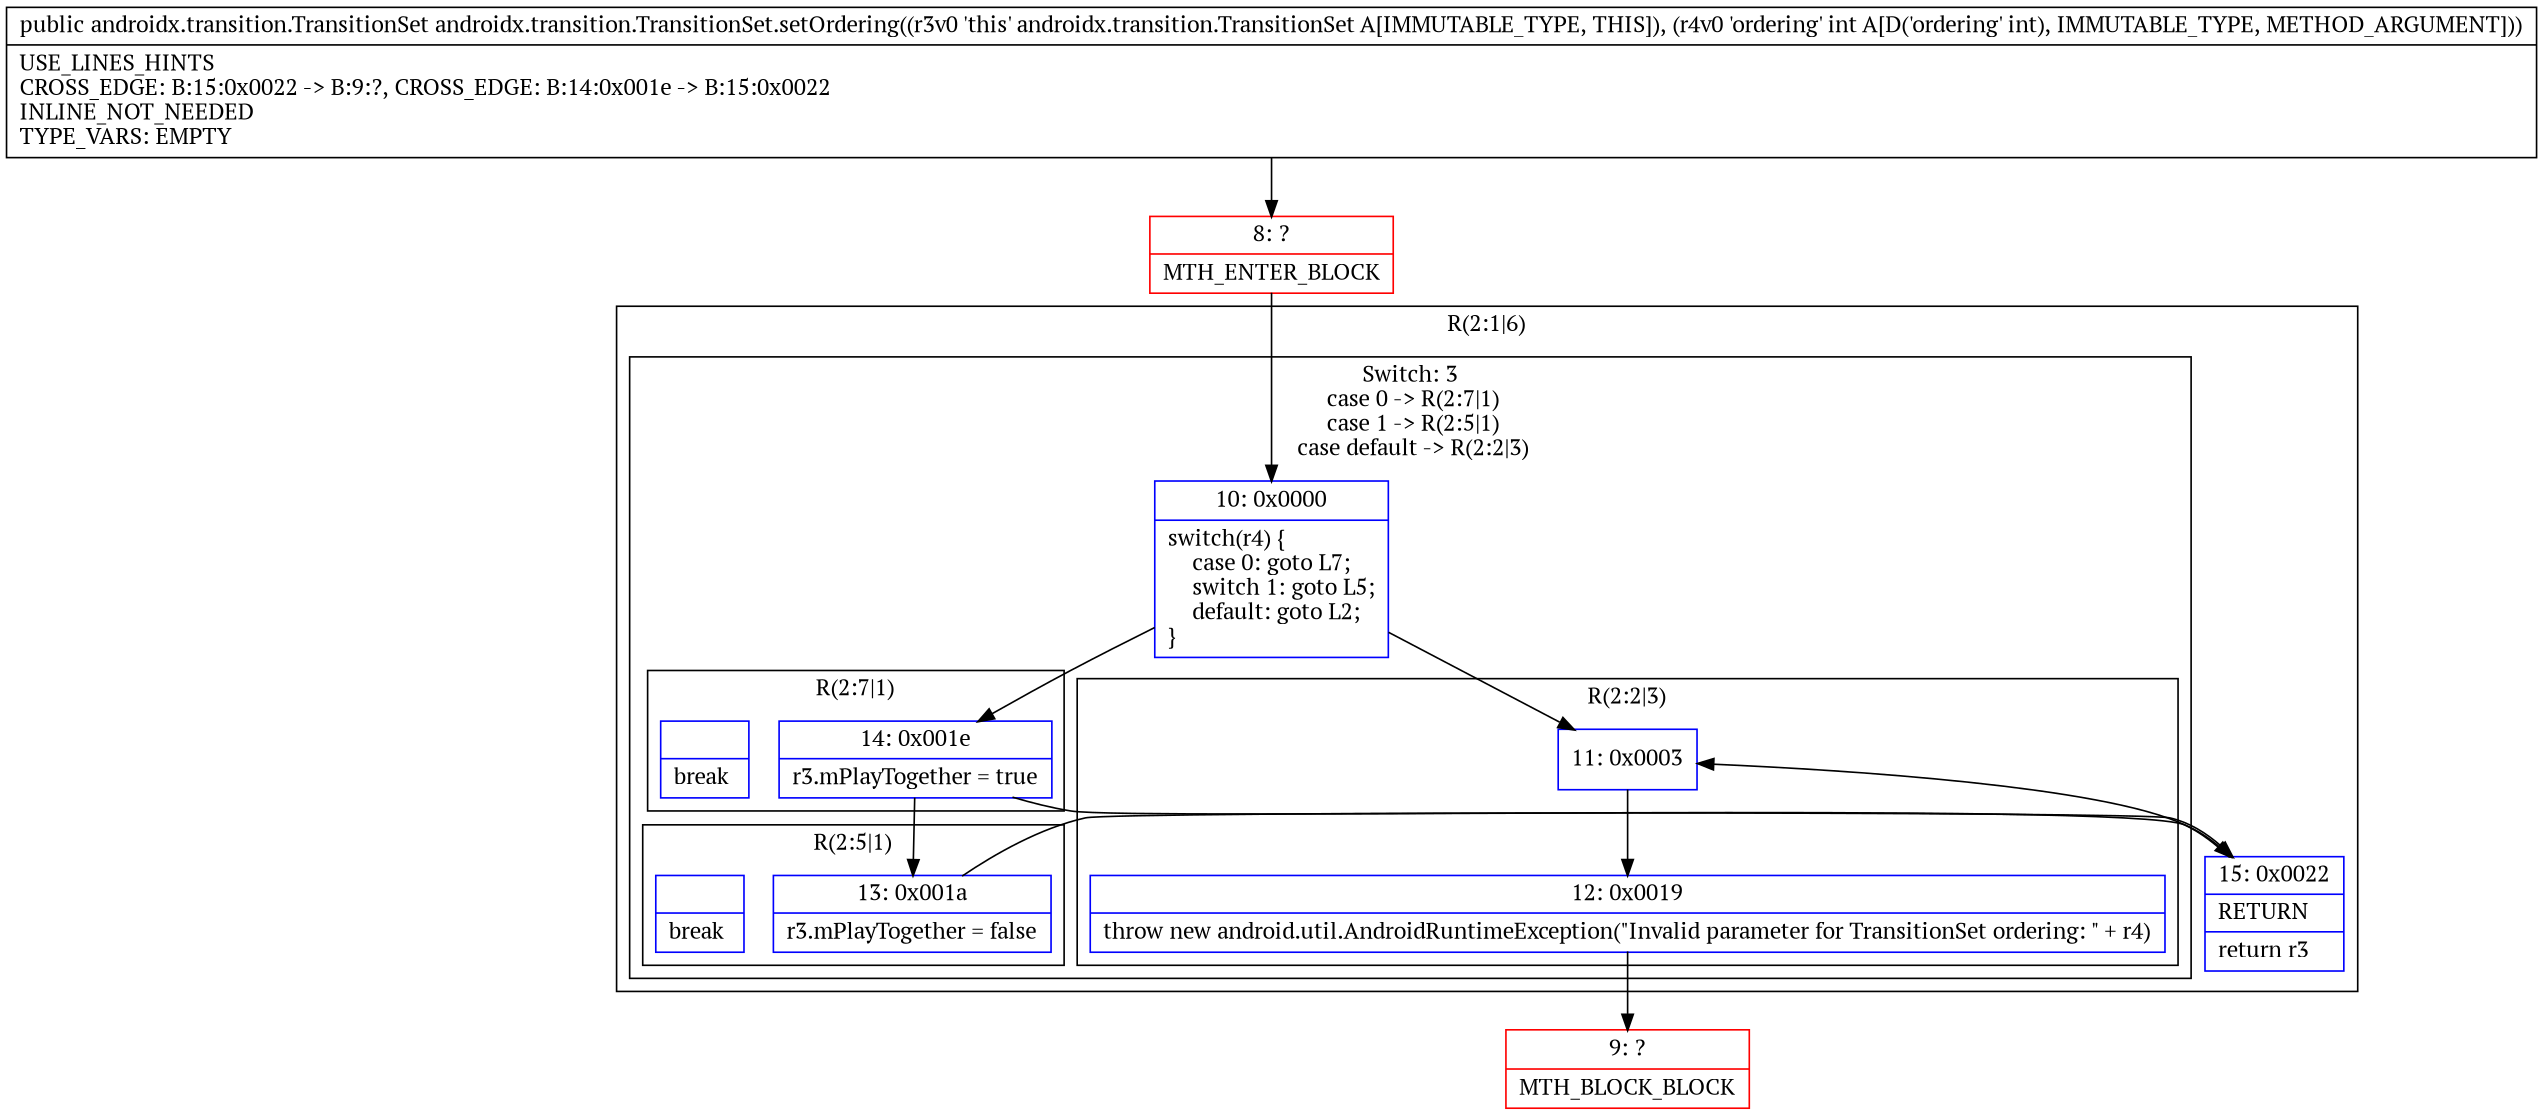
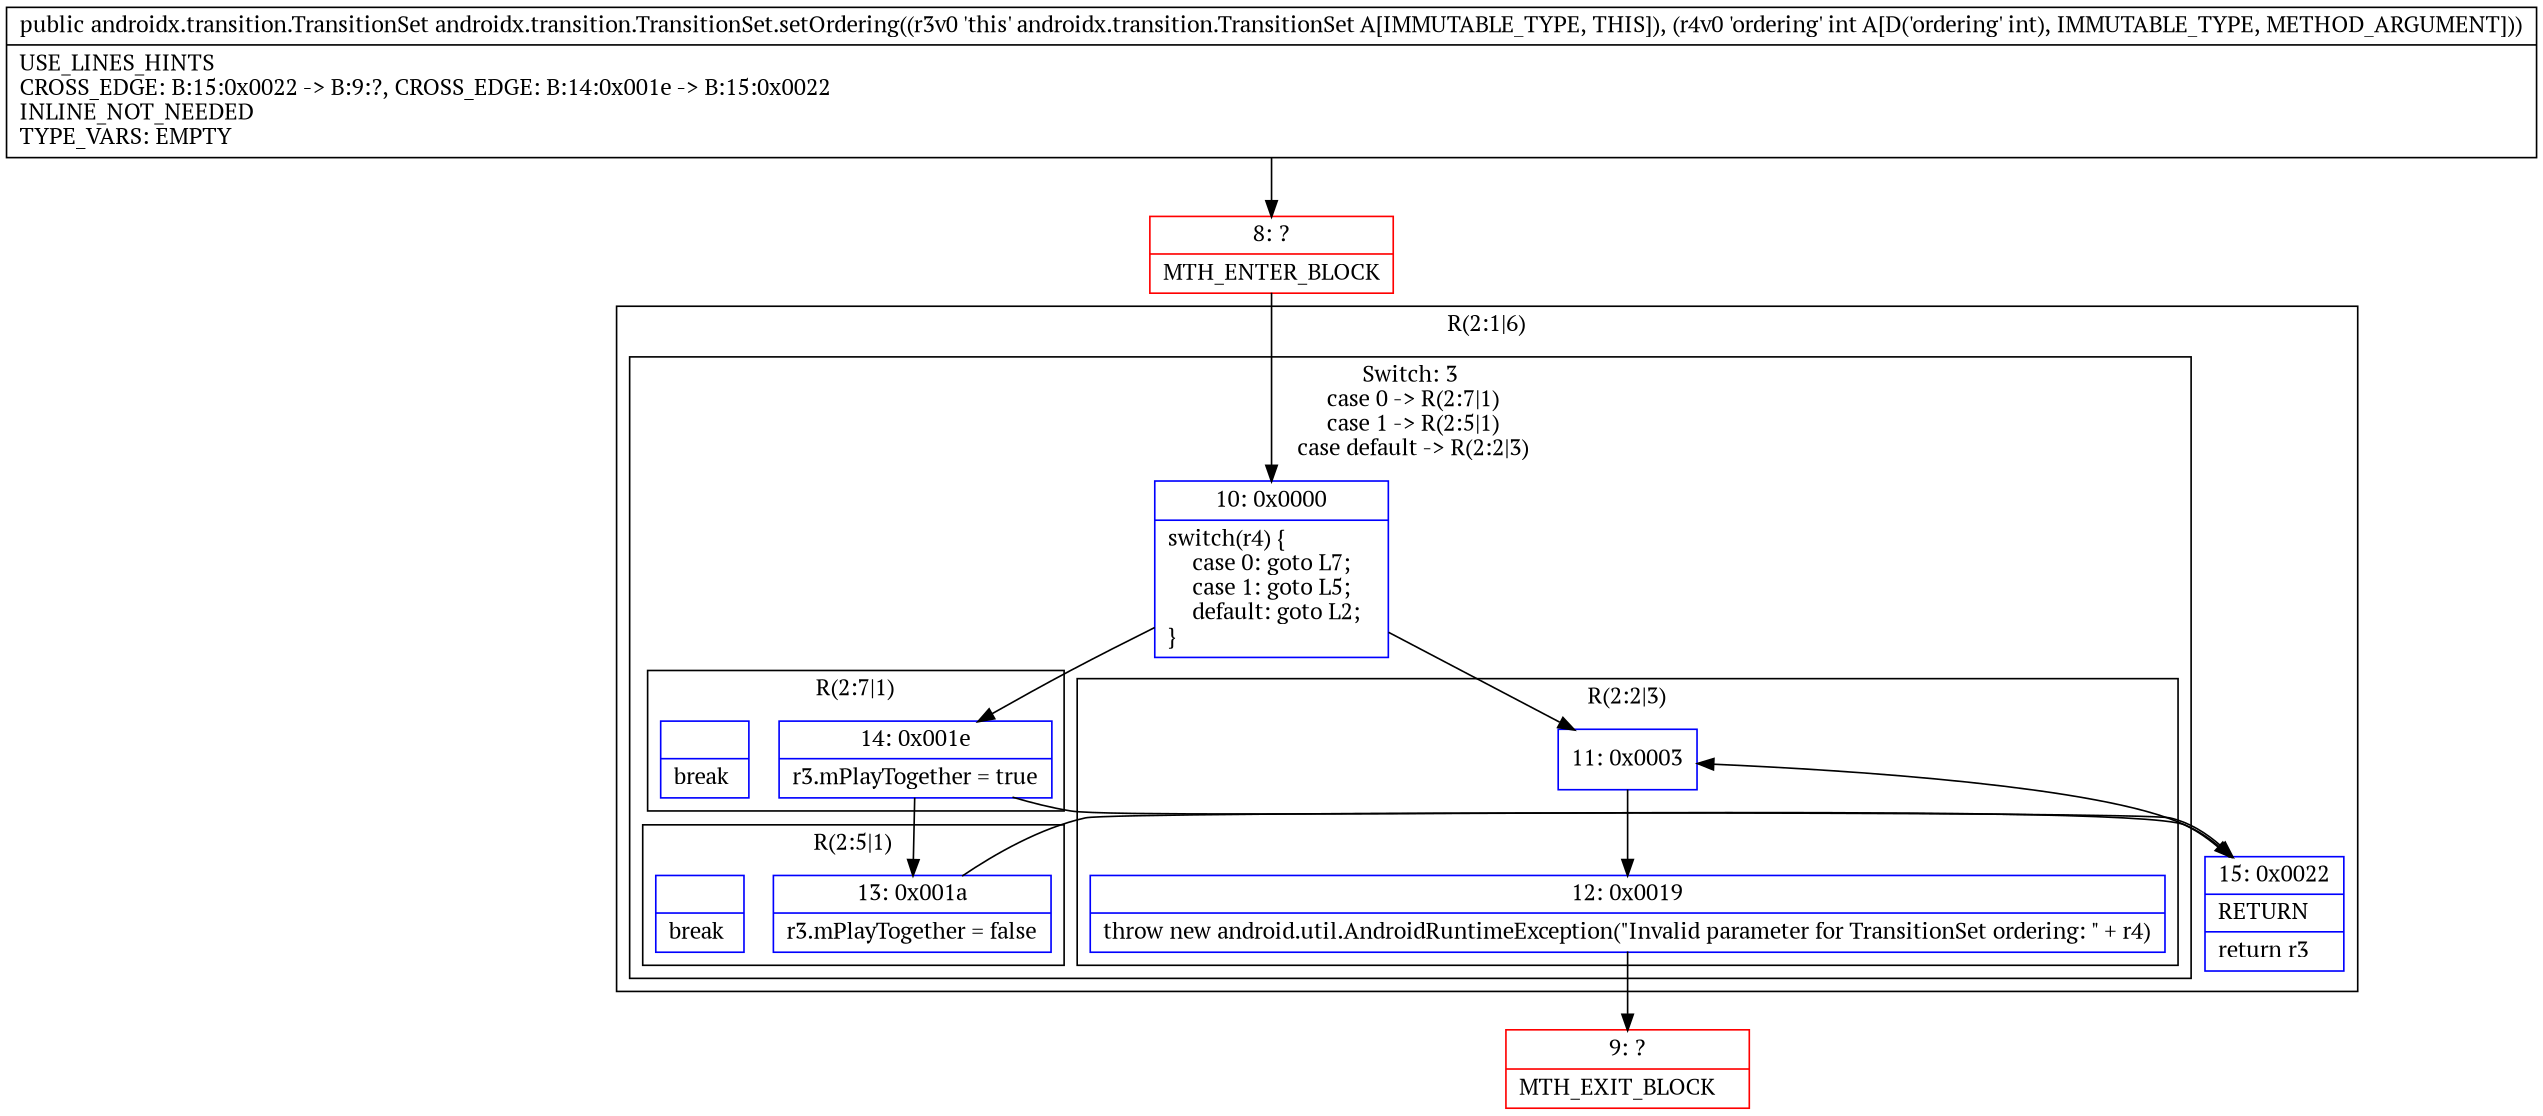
(1272, 588) -> (1259, 588)
(1628, 1088) -> (1618, 1088)
